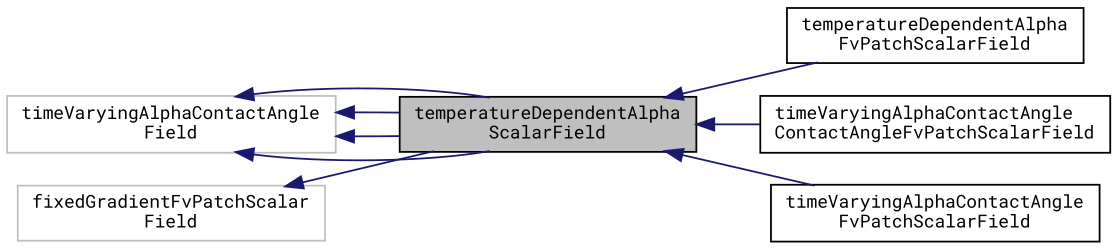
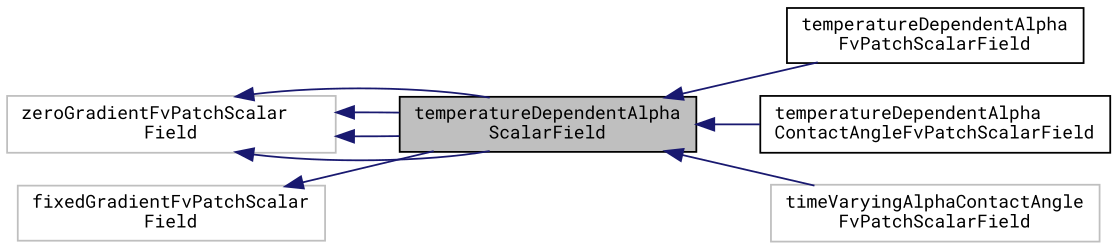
(171, 124) -> (171, 124)
(935, 124) -> (935, 124)
(935, 213) -> (935, 213)
